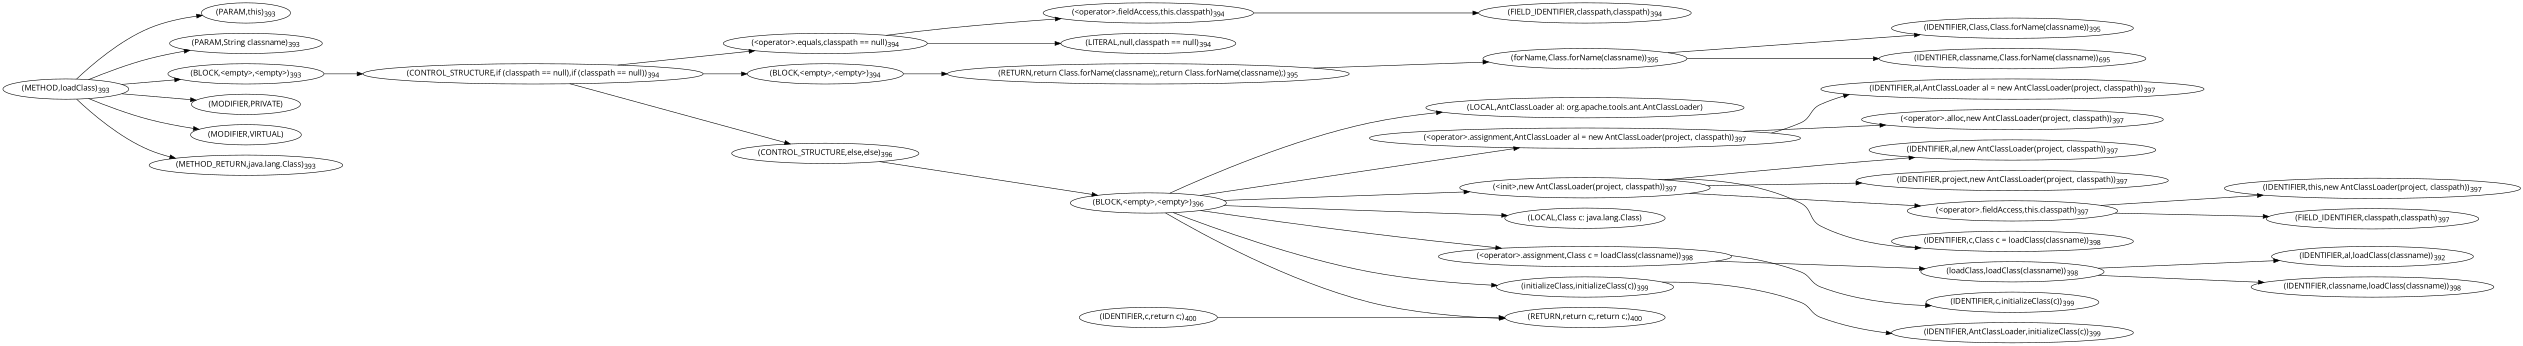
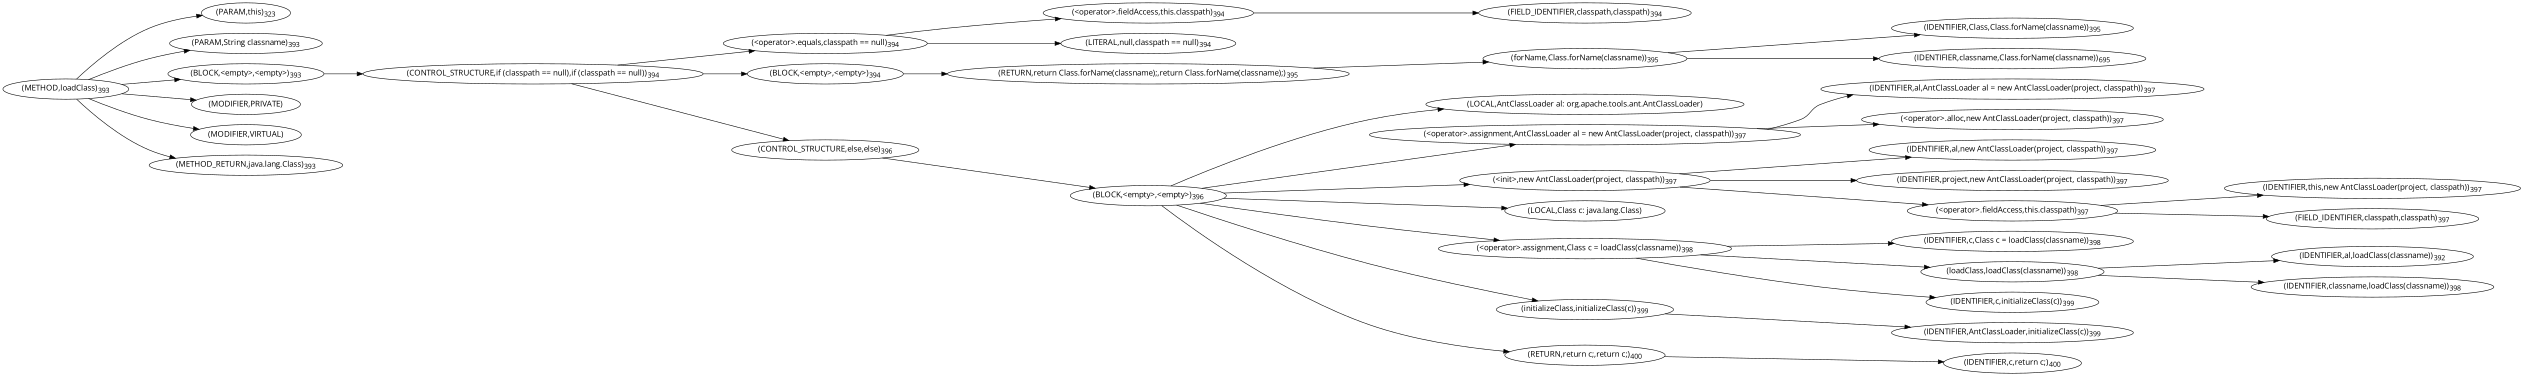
(270, 12) -> (270, 12)
(1780, 195) -> (1808, 245)
(1358, 317) -> (1801, 359)
